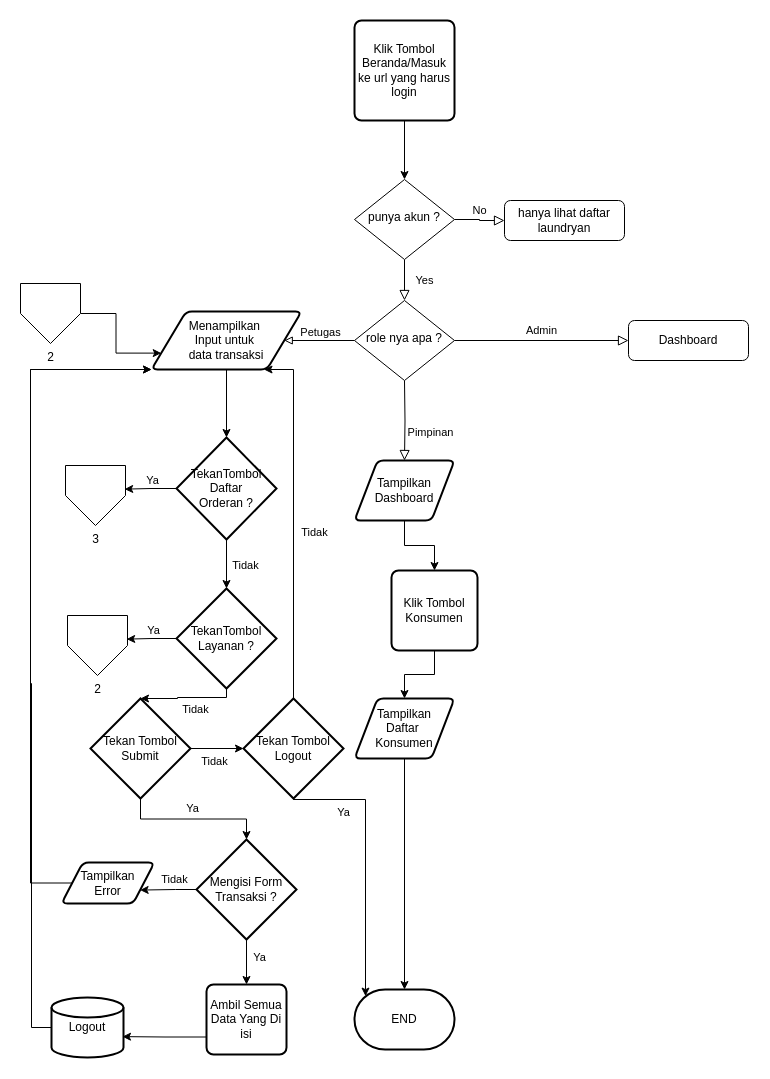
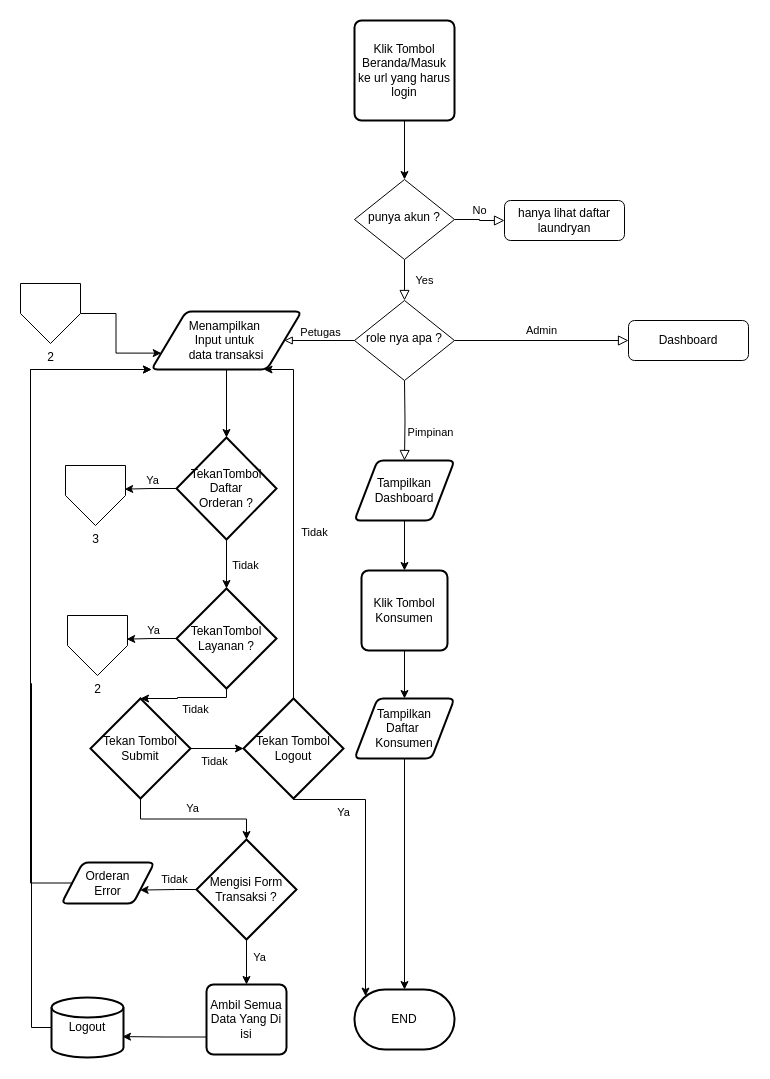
(435, 611) -> (405, 611)
(108, 884) -> (108, 884)
